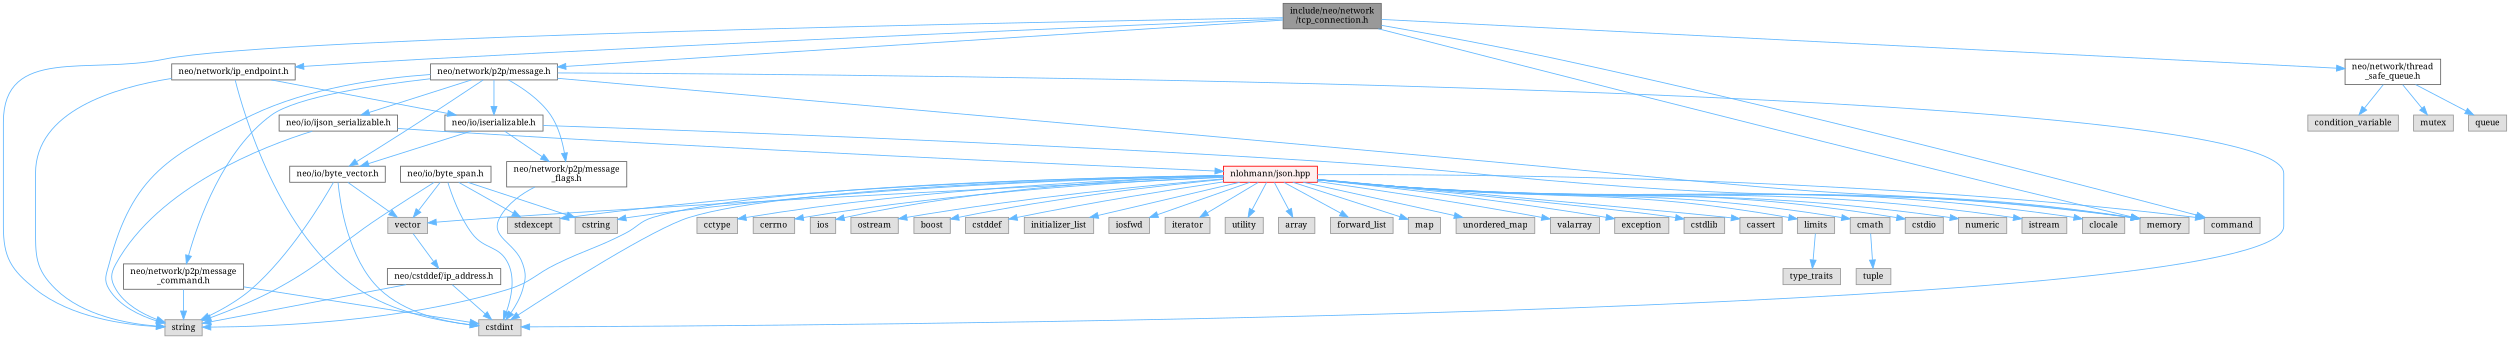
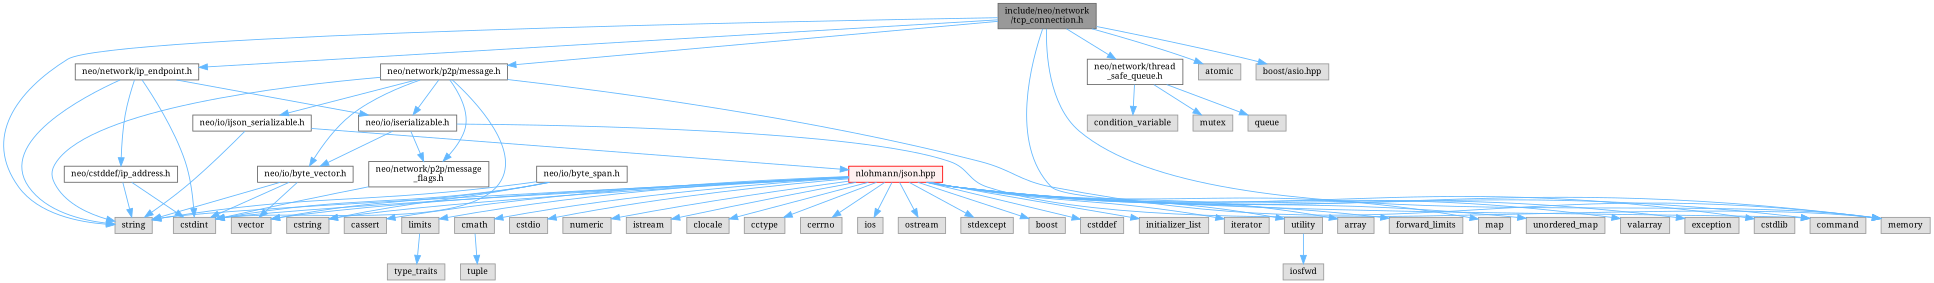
none -> (1220, 72)
none -> (1292, 72)
(486, 198) -> none
(1204, 198) -> (1303, 244)
(1362, 225) -> (1426, 225)
(423, 247) -> (125, 116)
(184, 277) -> none
